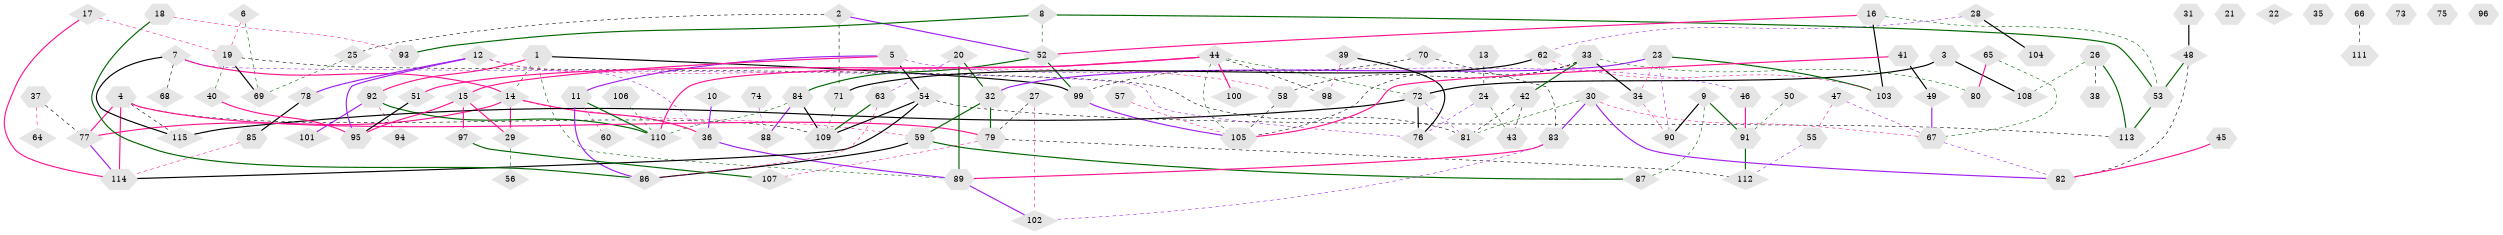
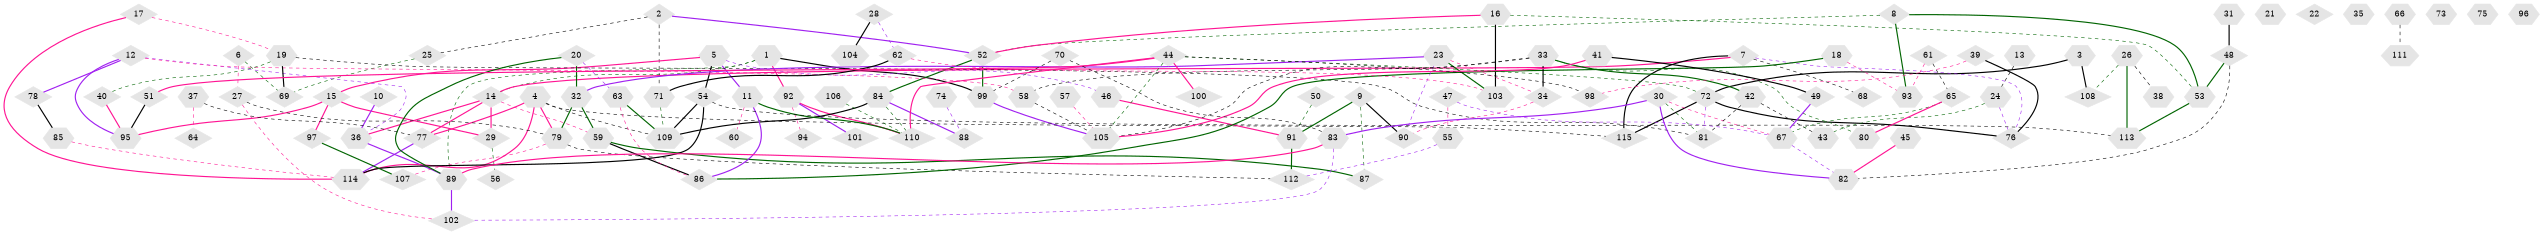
(236, 34) -> (238, 76)
none -> (1929, 56)
(515, 120) -> (850, 119)
